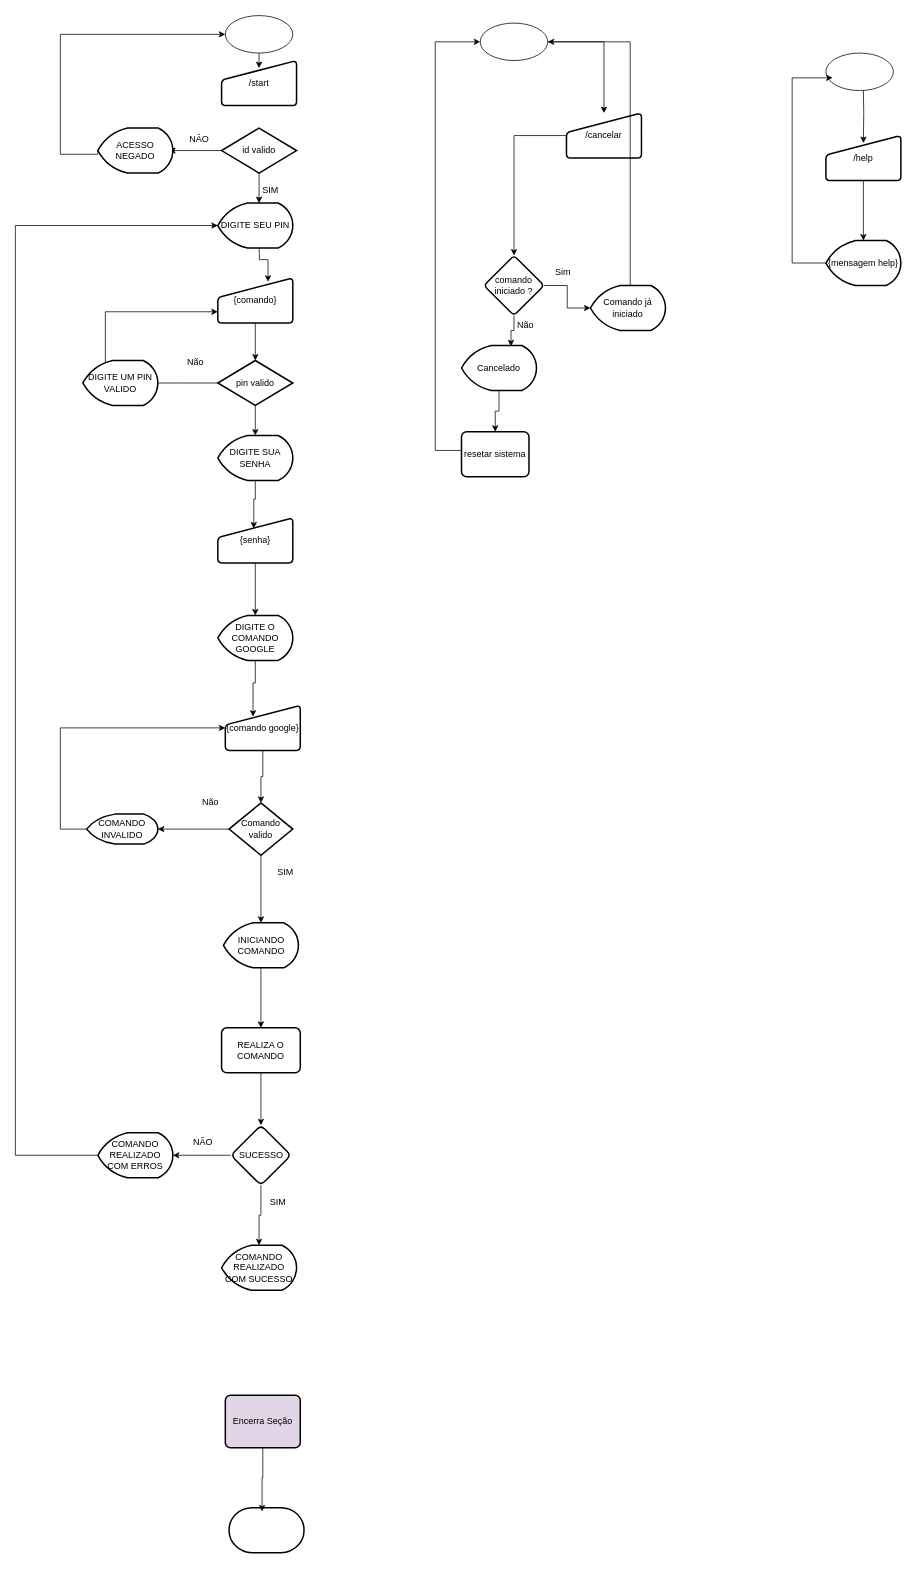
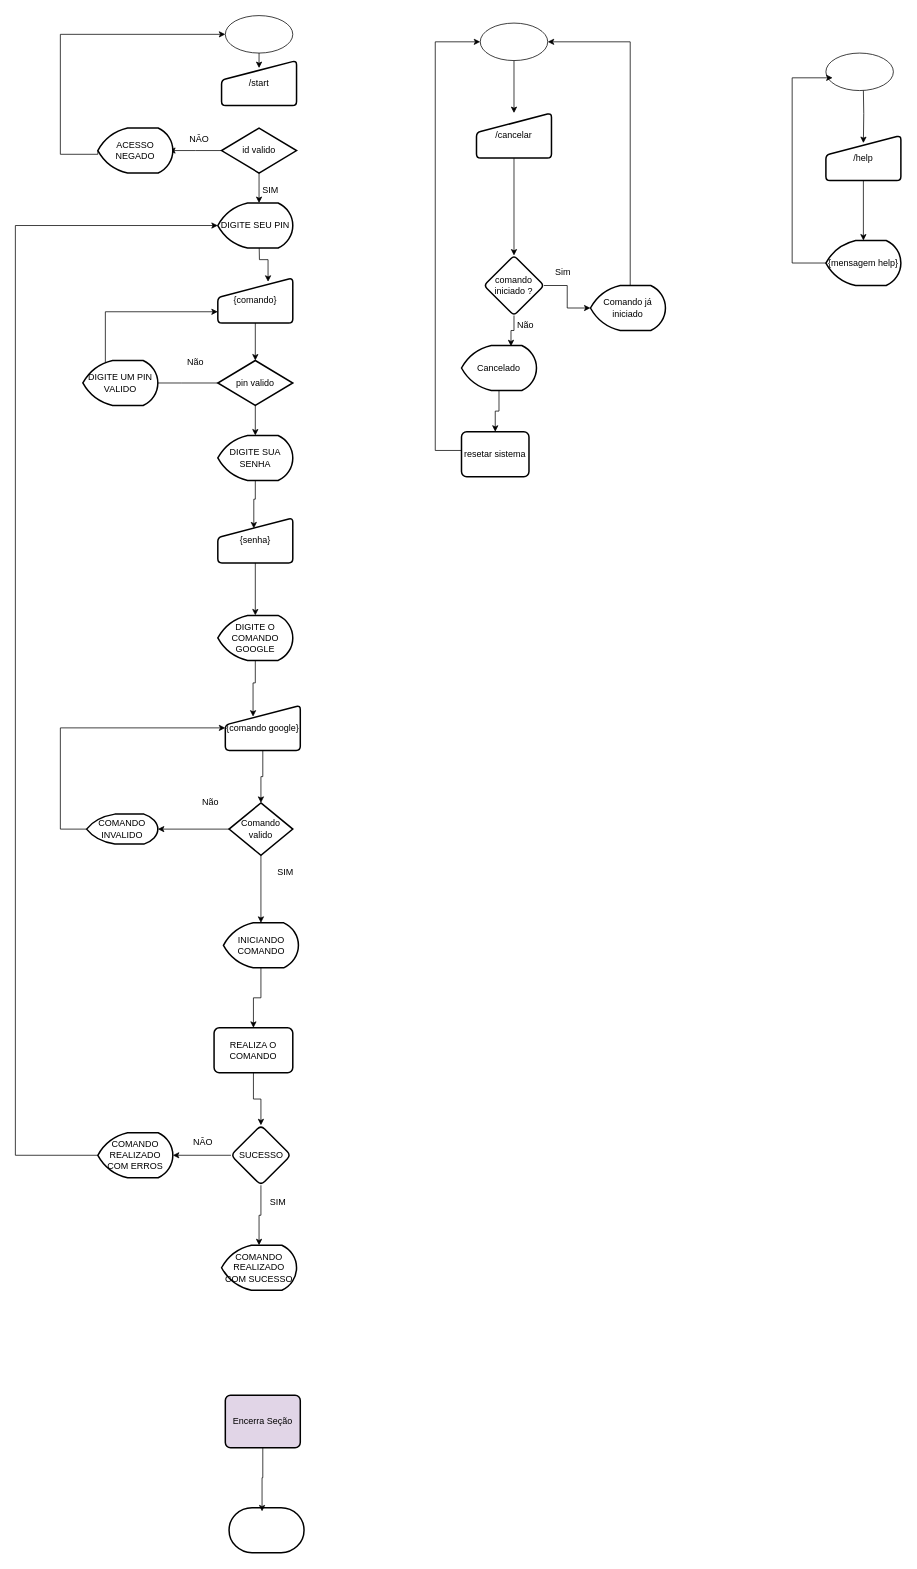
(604, 135) -> (514, 135)
(261, 1050) -> (254, 1050)
